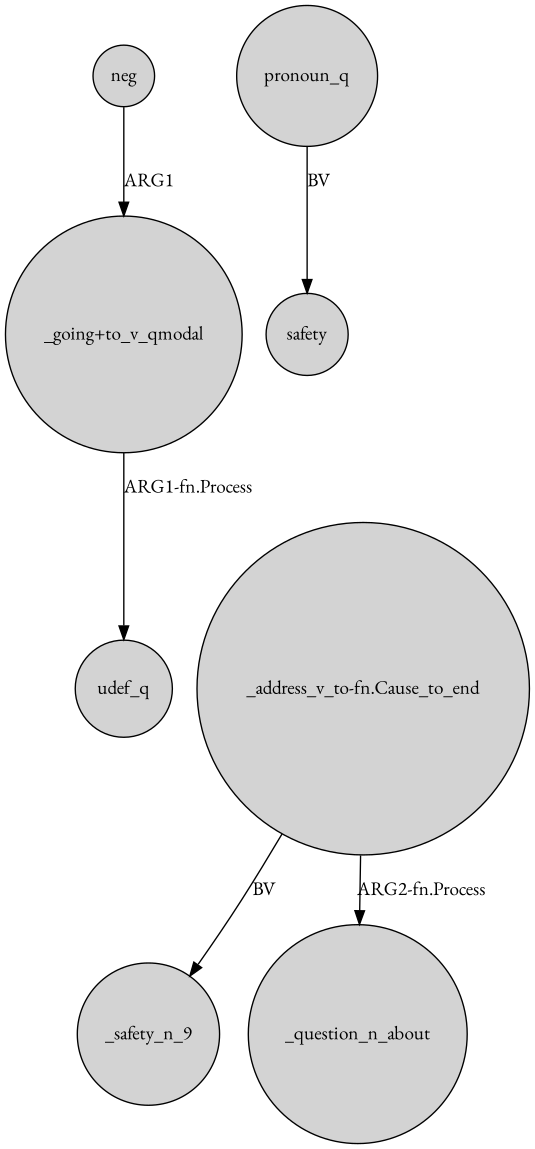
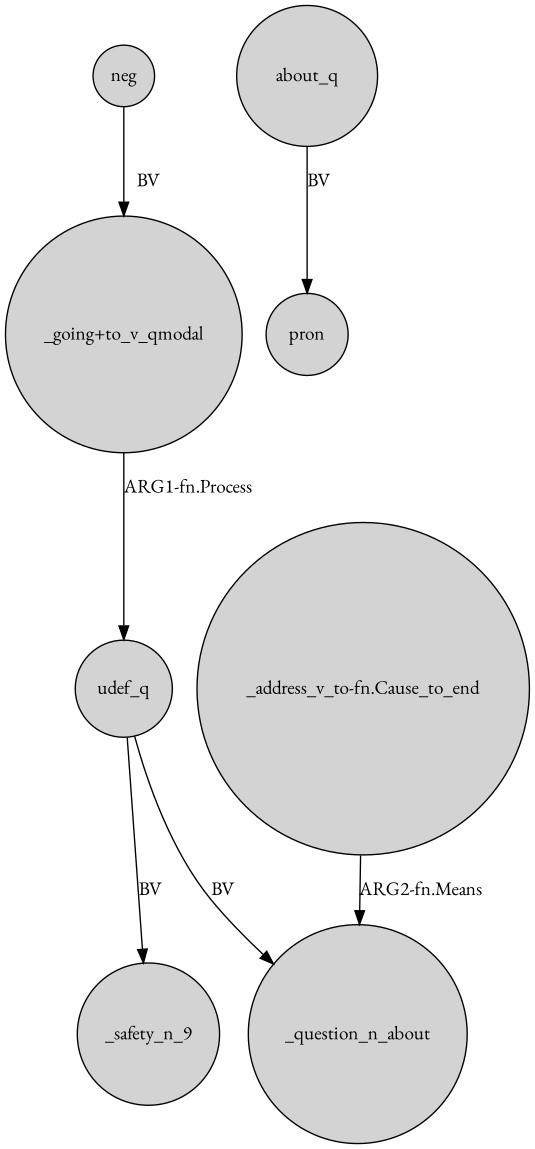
(307, 76) -> (307, 76)
(149, 181) -> (149, 181)
(307, 334) -> (307, 334)
none -> (182, 856)
(421, 890) -> (421, 890)
(241, 900) -> (135, 843)
